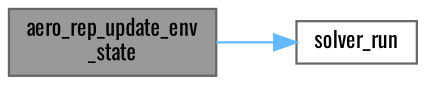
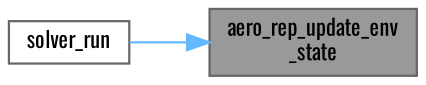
(245, 42) -> (158, 42)
